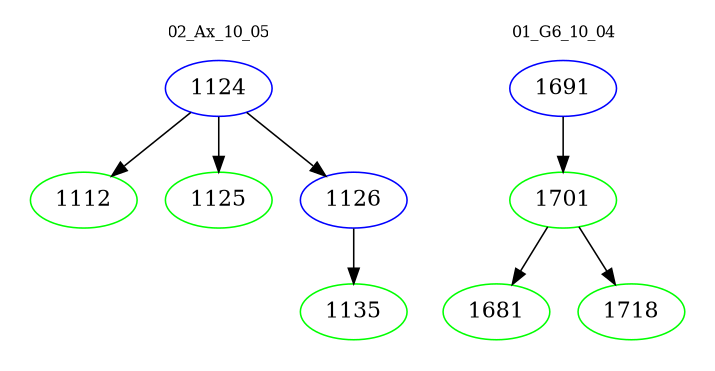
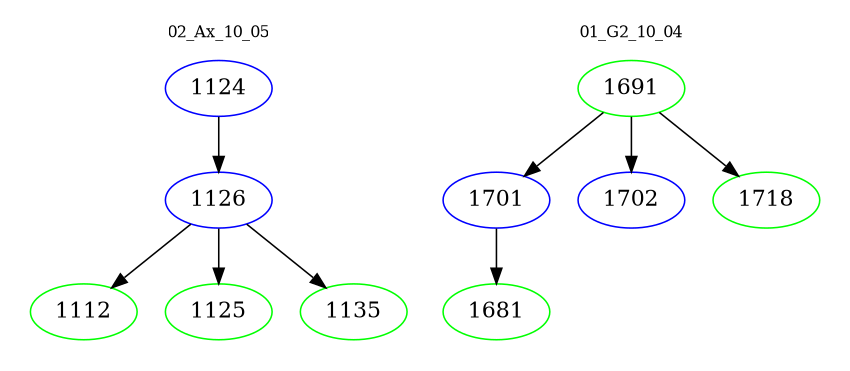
(564, 33) -> (631, 33)
(563, 88) -> (631, 88)
(219, 137) -> (219, 248)
(158, 139) -> (158, 251)
(563, 200) -> (496, 200)
none -> (631, 200)
(593, 249) -> (693, 139)
